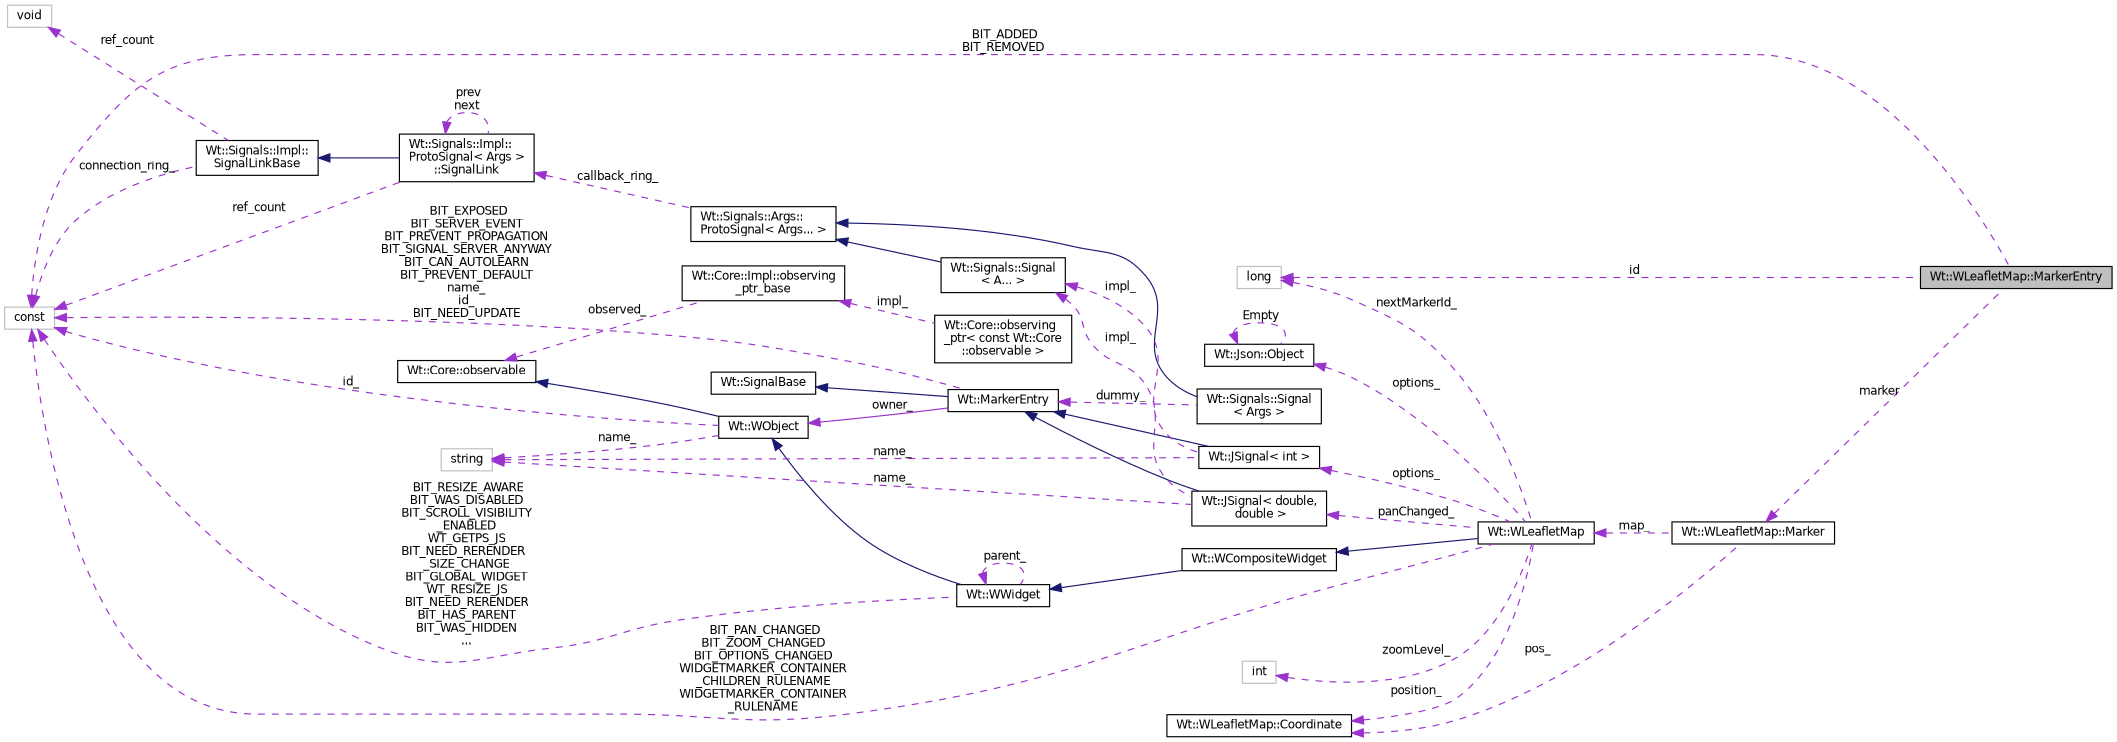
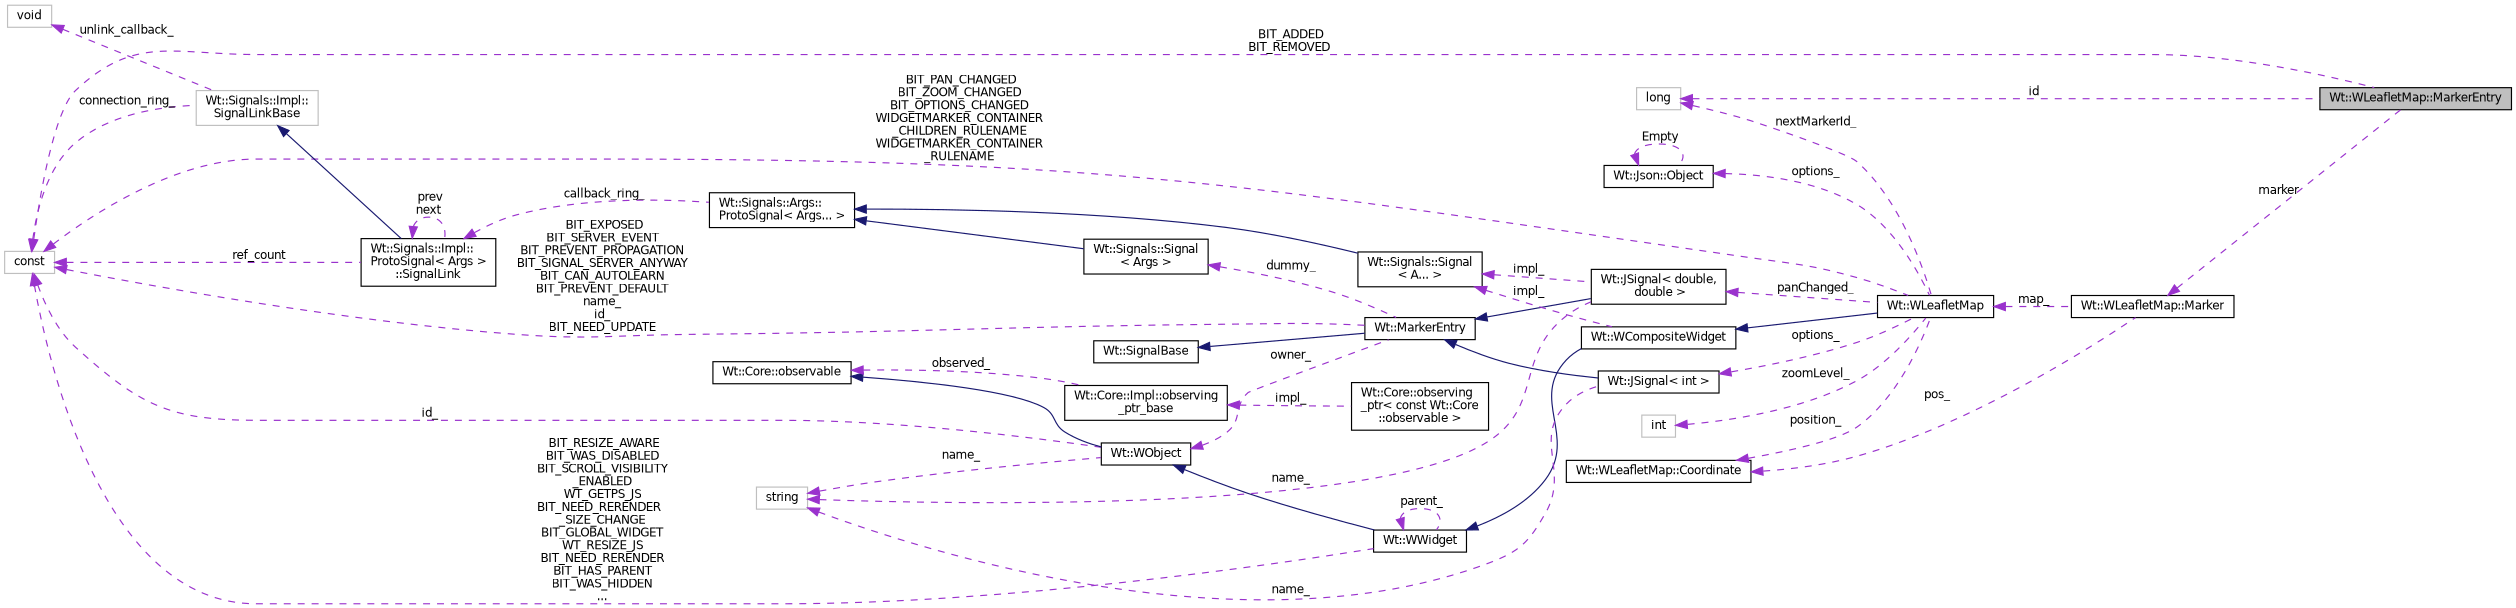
(125, 41) -> (125, 31)
(257, 158) -> (257, 108)
(1156, 376) -> (1558, 312)
(1134, 404) -> (1310, 286)
(884, 416) -> (1284, 379)
